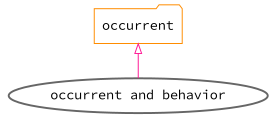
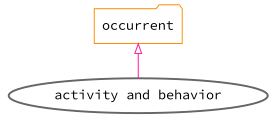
(138, 96) -> (138, 96)
